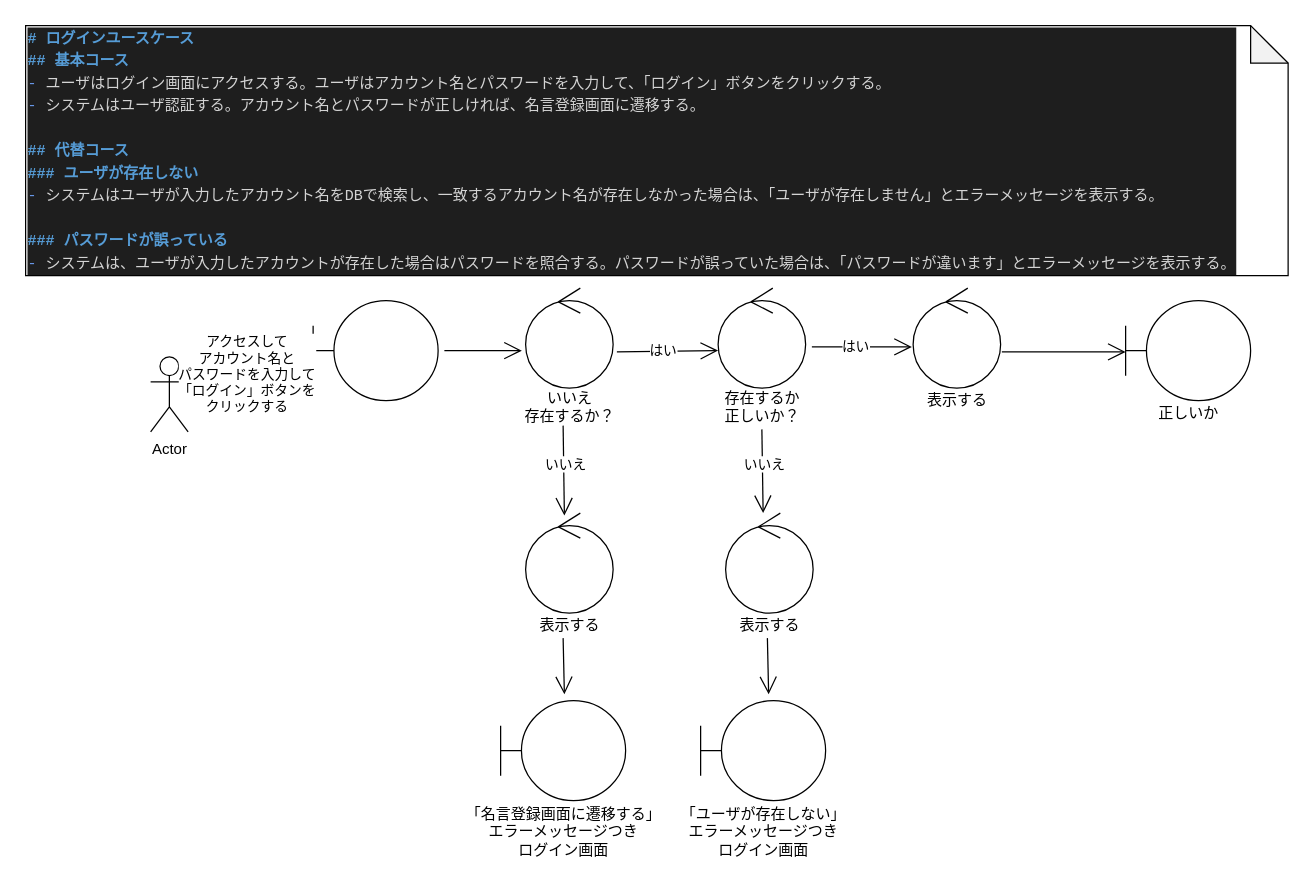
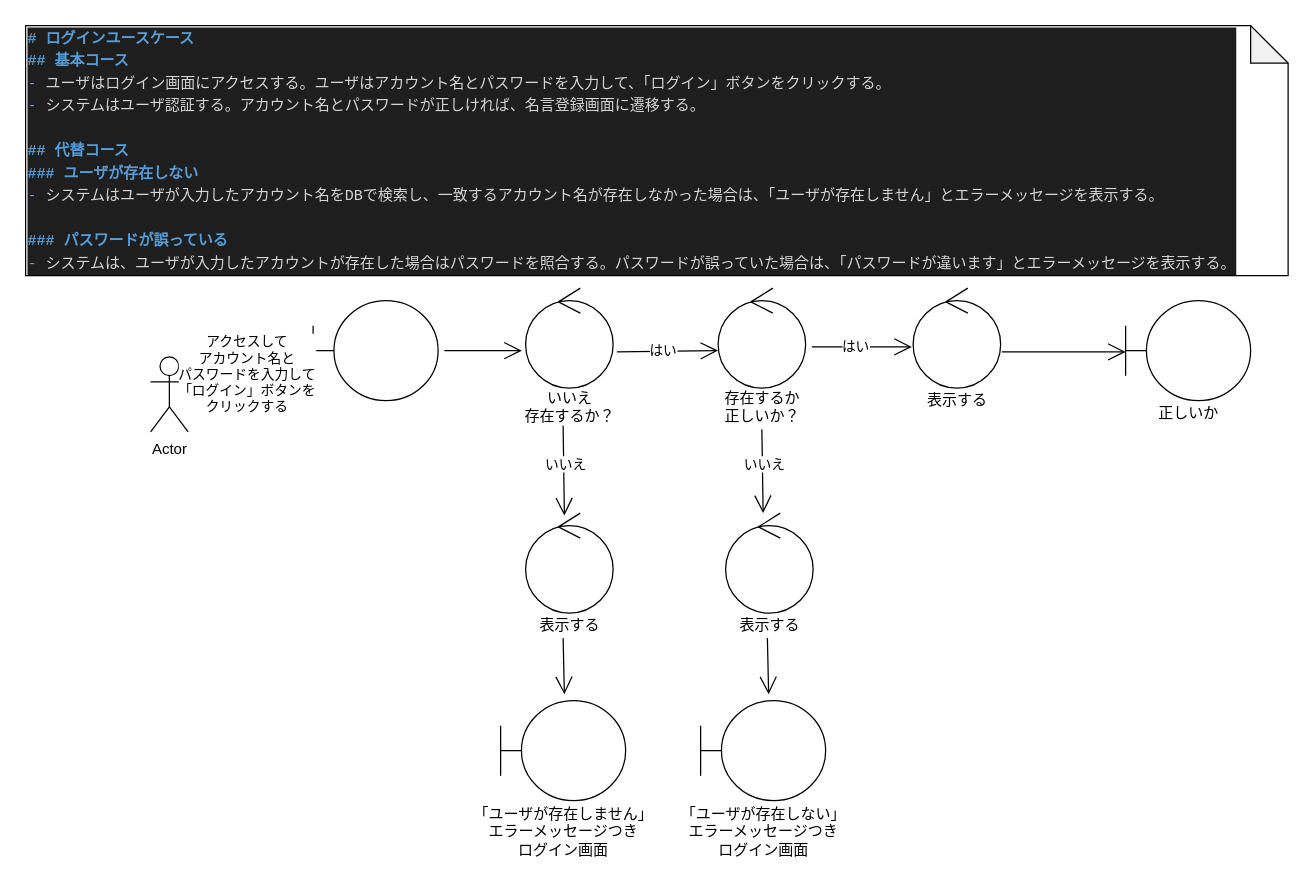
(564, 832) -> (564, 832)
